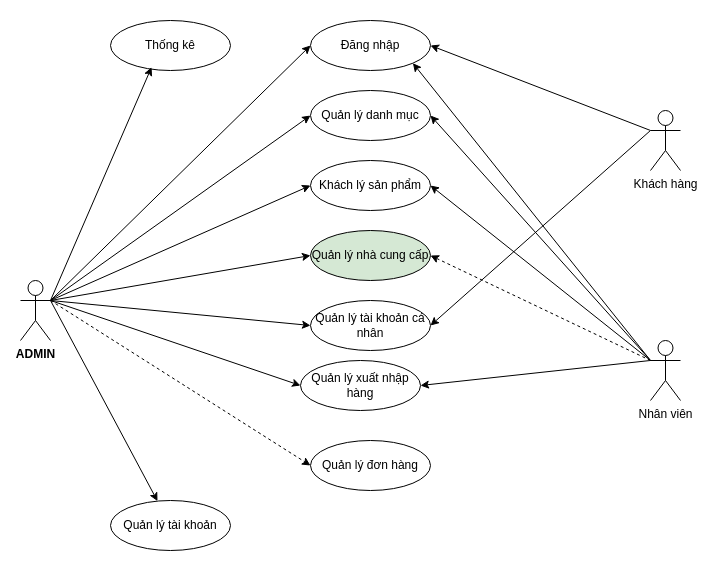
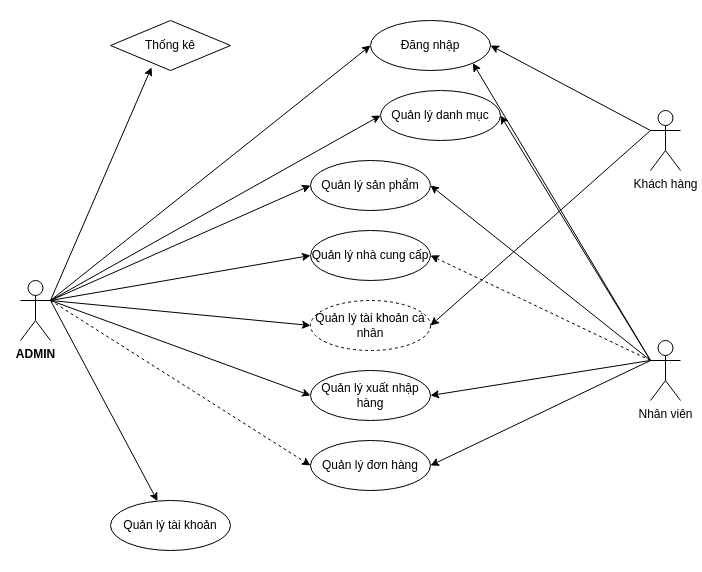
(171, 46) -> (171, 46)
(371, 46) -> (431, 46)
(371, 116) -> (441, 116)
(371, 186) -> (371, 186)
(371, 256) -> (371, 256)
(371, 326) -> (371, 326)
(361, 386) -> (371, 396)
none -> (542, 412)
